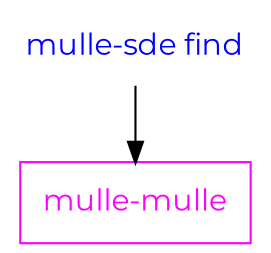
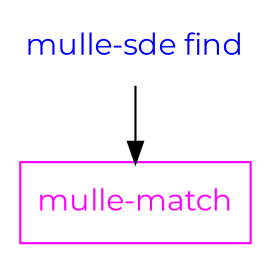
(135, 203) -> (135, 203)
